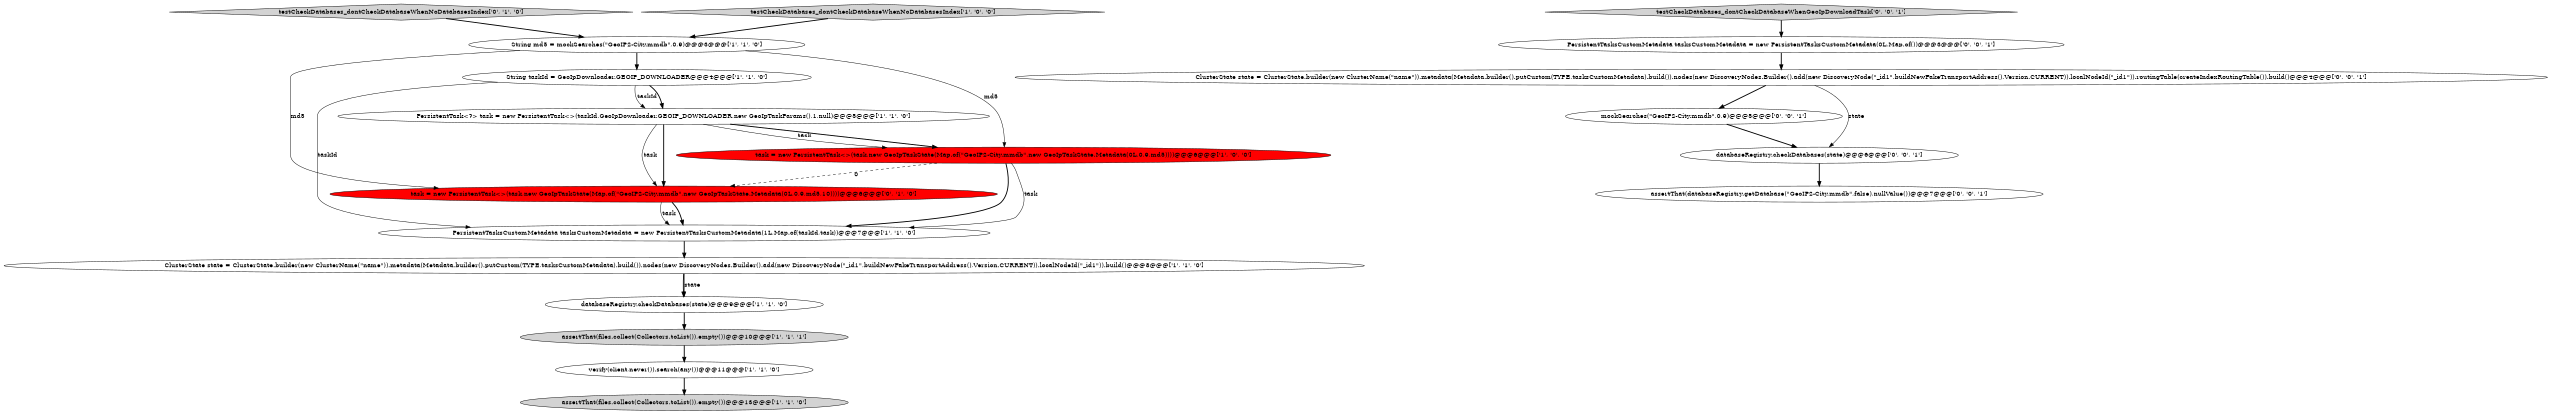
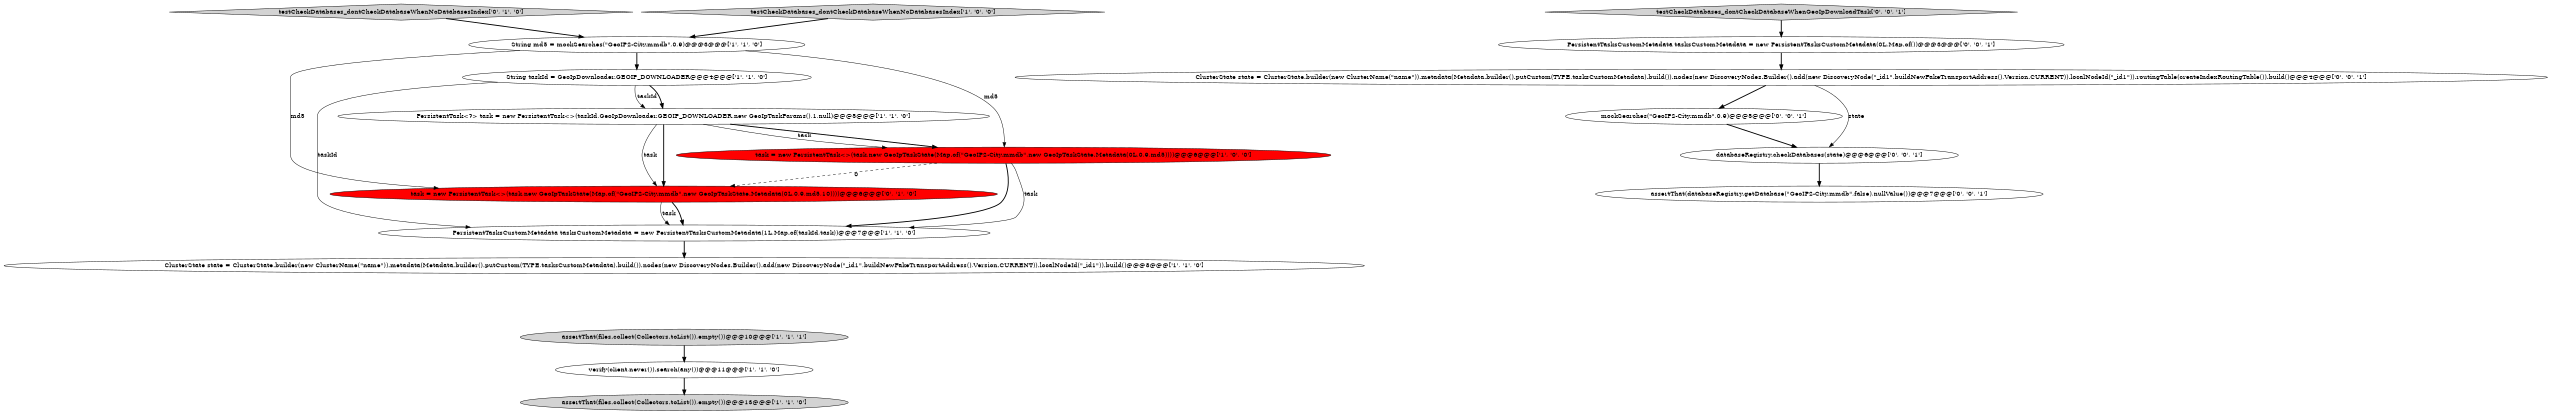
(684, 305) -> none
